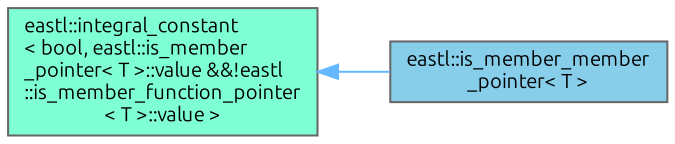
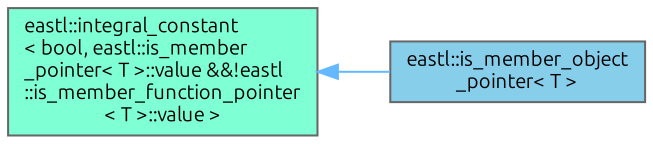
(529, 72) -> (518, 72)
